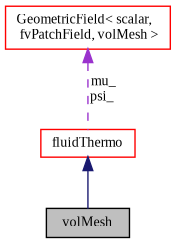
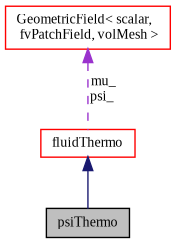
(88, 223) -> (88, 223)
